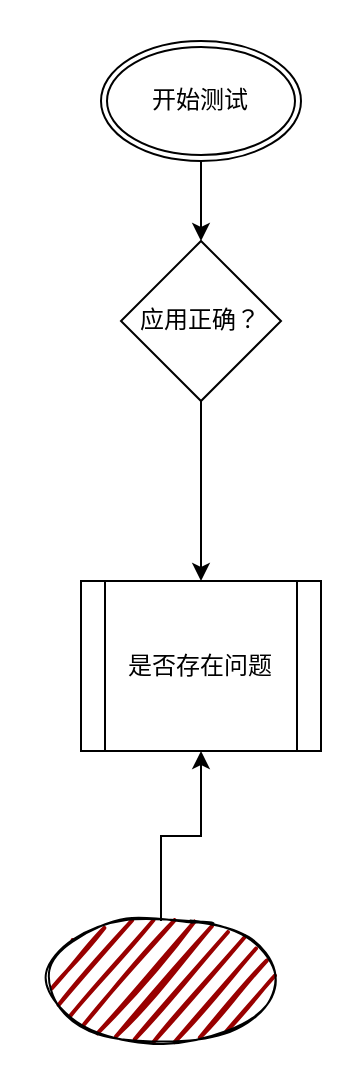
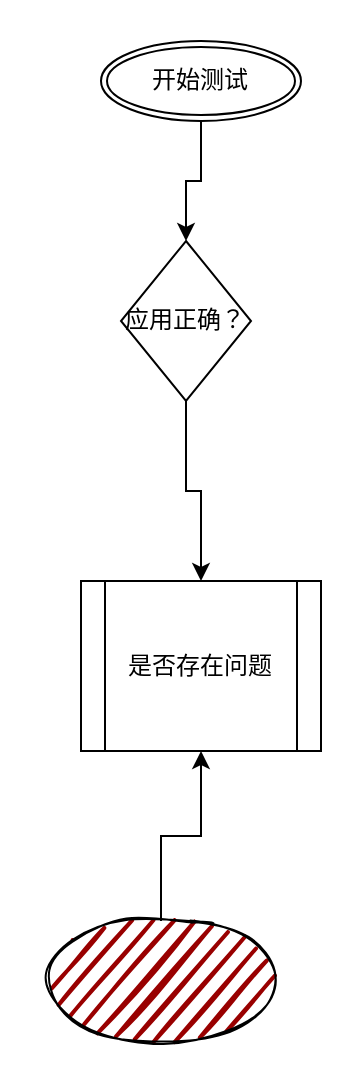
(201, 101) -> (201, 81)
(201, 321) -> (186, 321)
